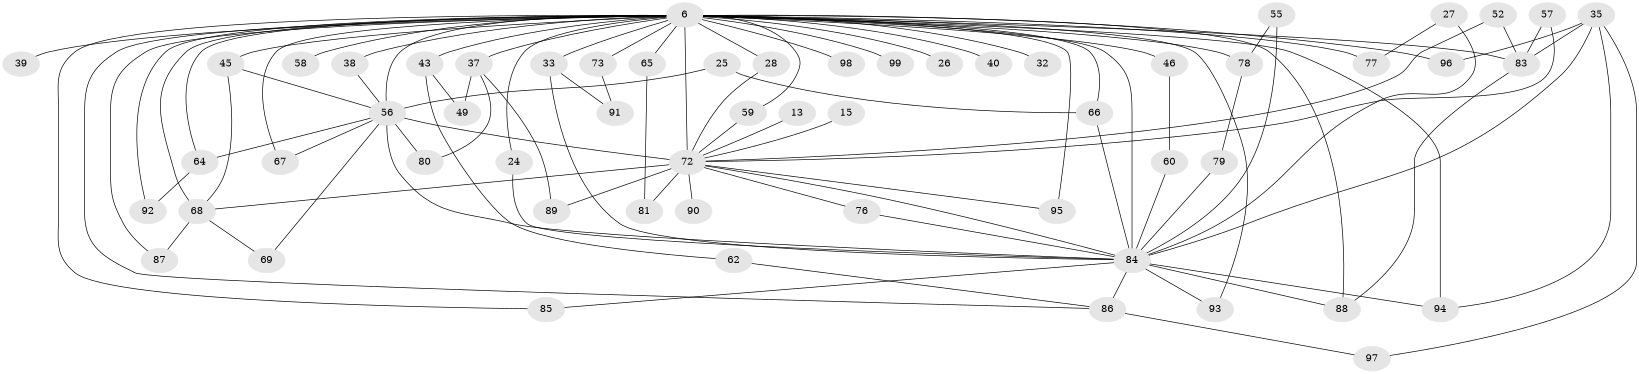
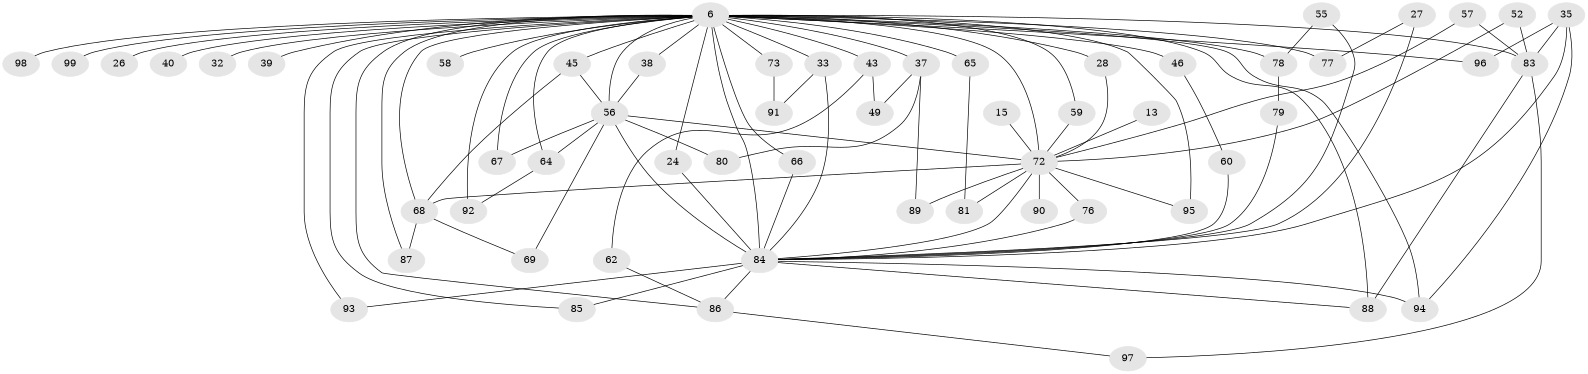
(722, 64) -> none
(1630, 276) -> (1448, 324)
